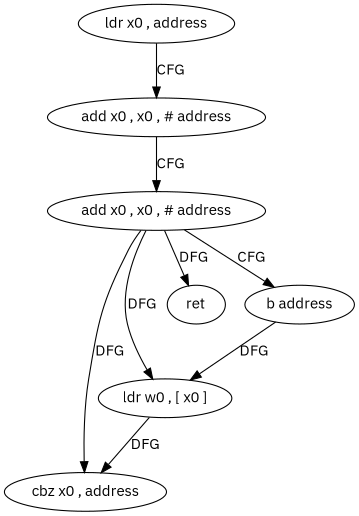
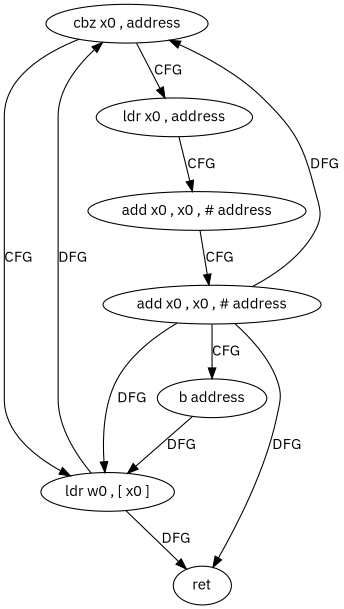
none -> (148, 66)
none -> (4, 249)
none -> (152, 536)
